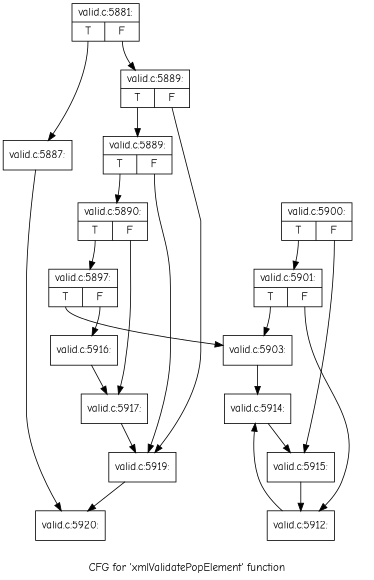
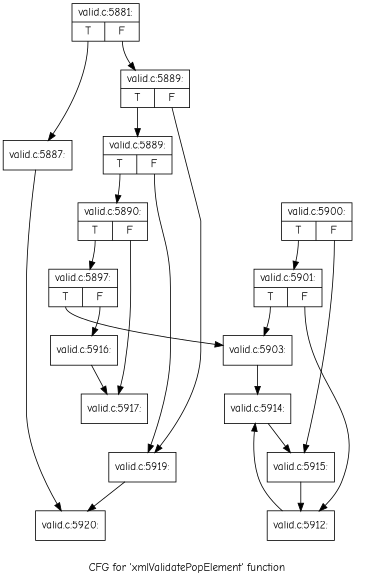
(127, 434) -> none
